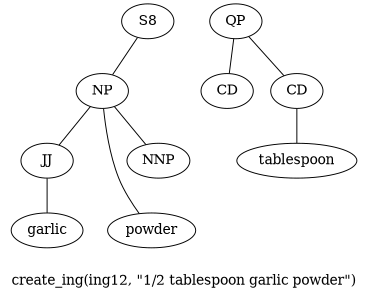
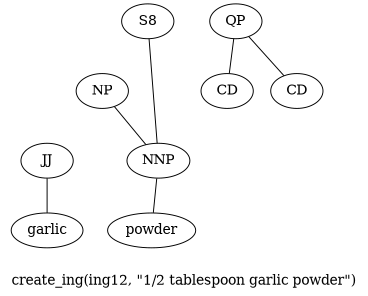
(125, 56) -> (153, 91)
(75, 126) -> none
(297, 161) -> none
(114, 164) -> (155, 196)
